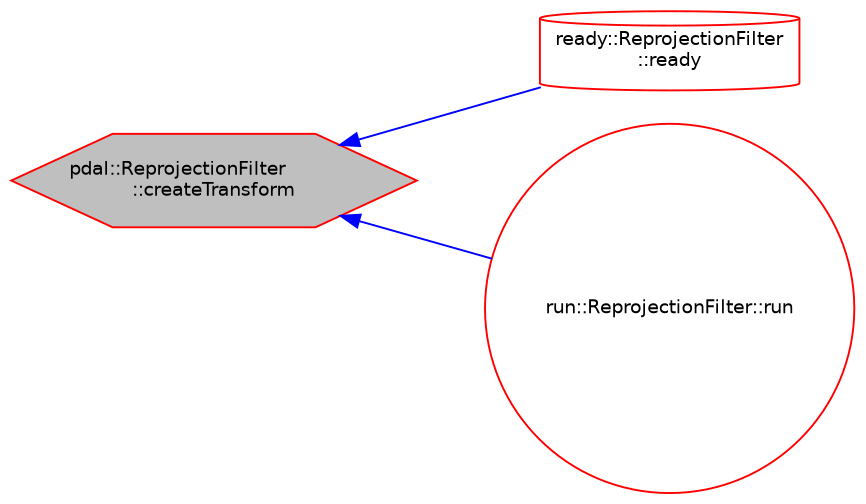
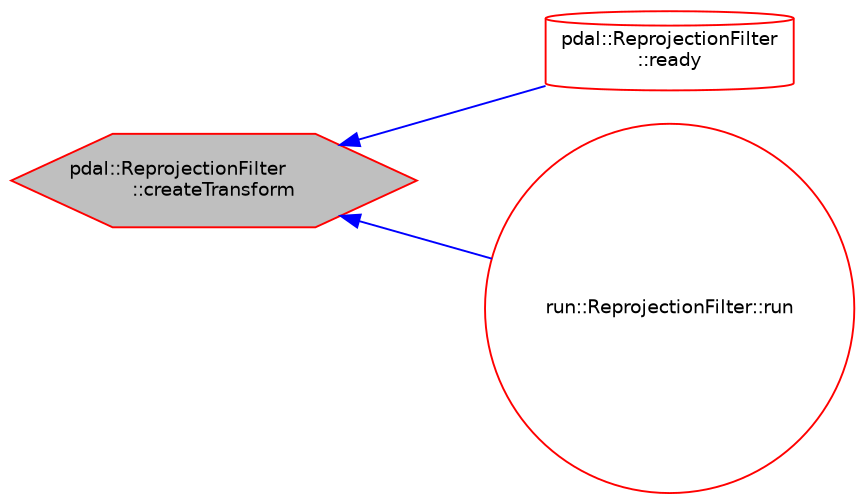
(670, 51) -> (670, 51)
